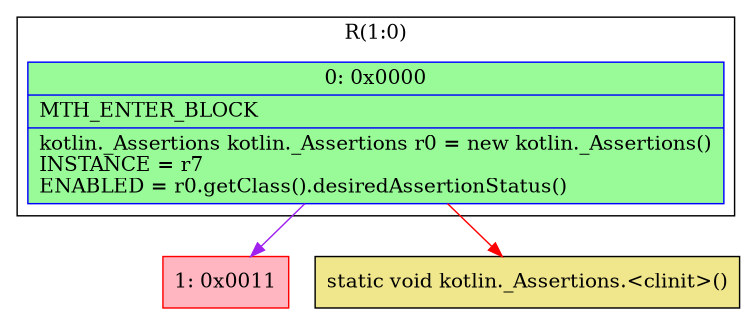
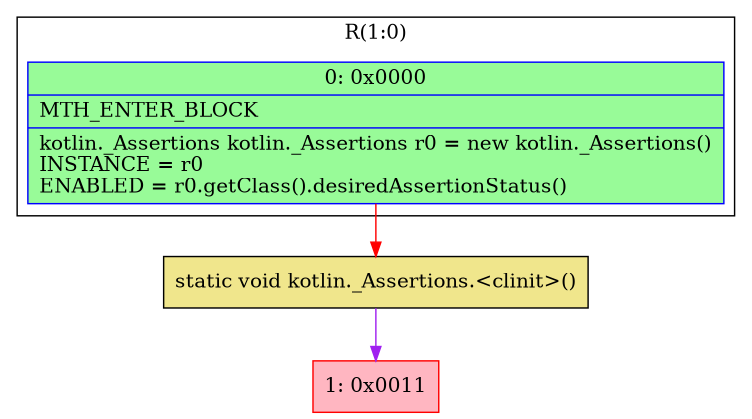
(121, 165) -> (121, 165)
(283, 225) -> (376, 327)
